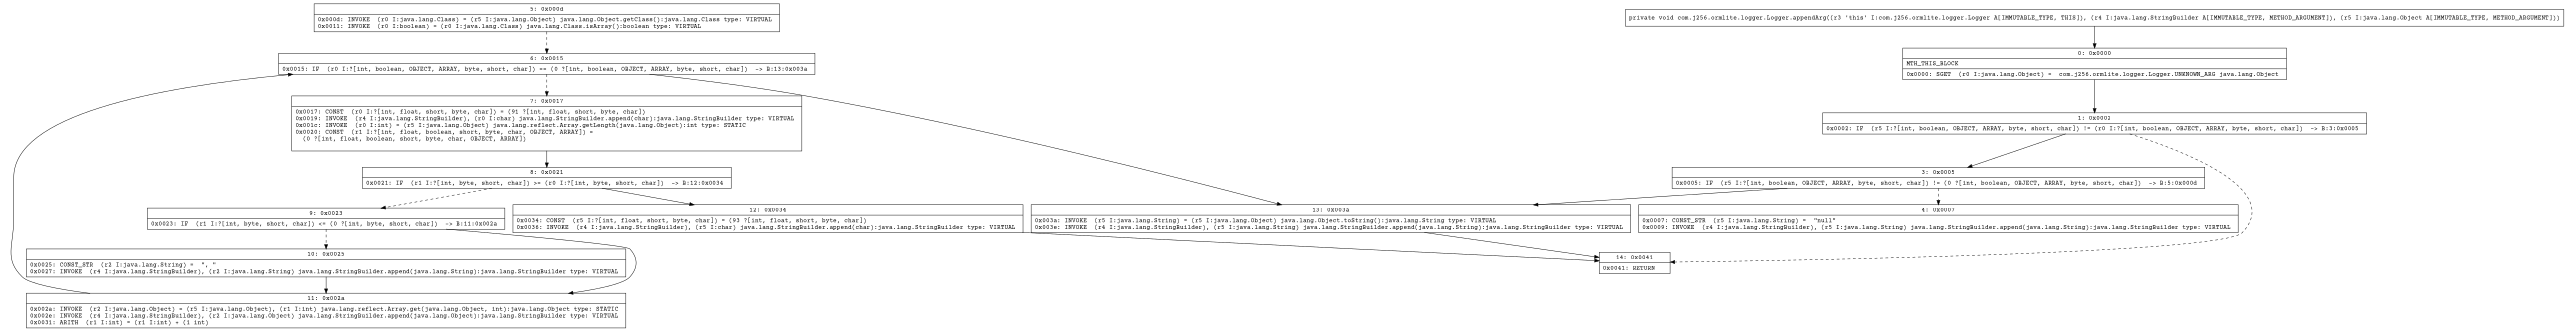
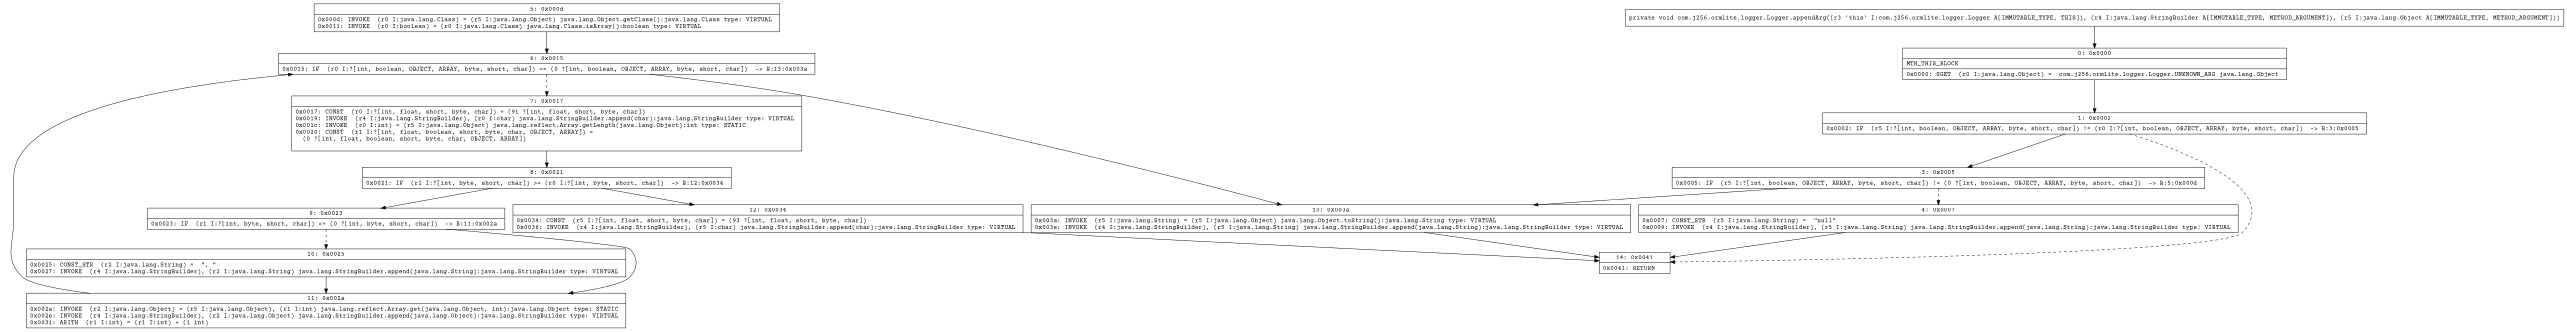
(547, 40) -> (547, 40)
(439, 198) -> (439, 198)
none -> (1760, 245)
